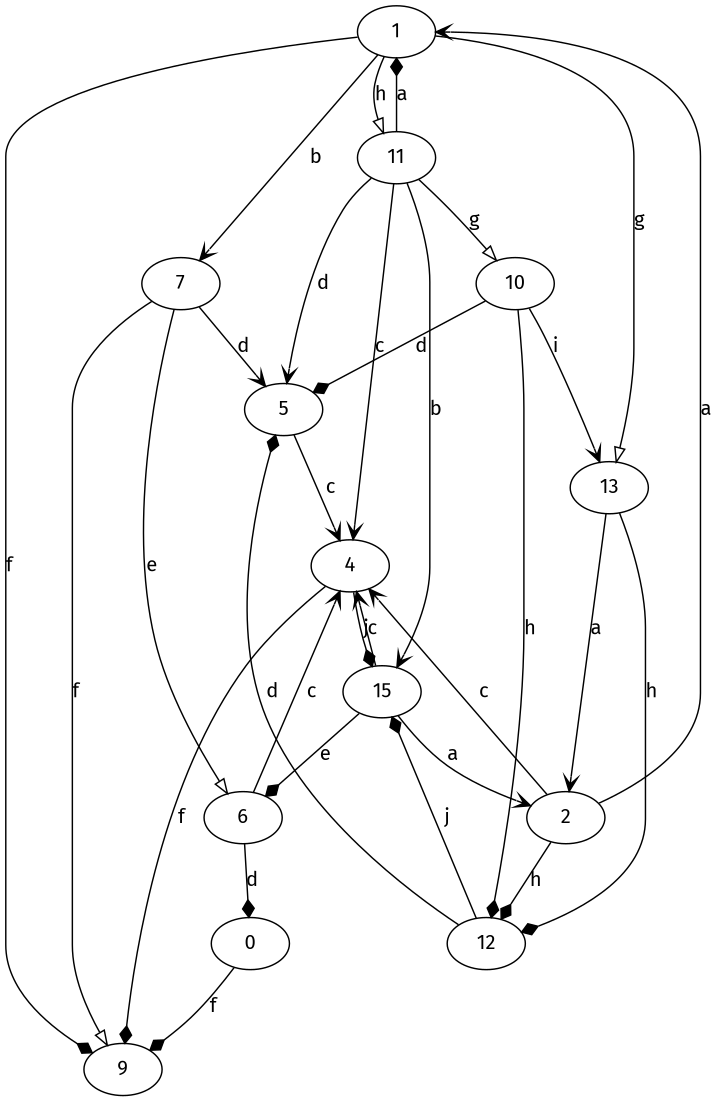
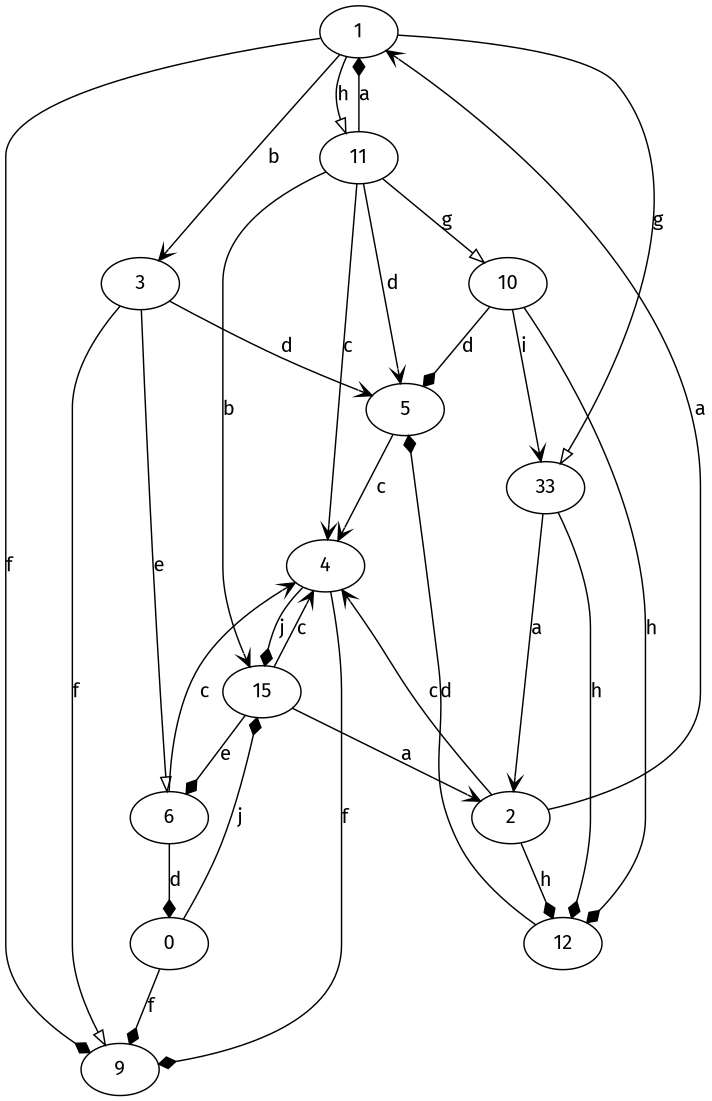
(181, 284) -> (140, 284)
(609, 488) -> (546, 488)
(438, 826) -> (227, 830)
